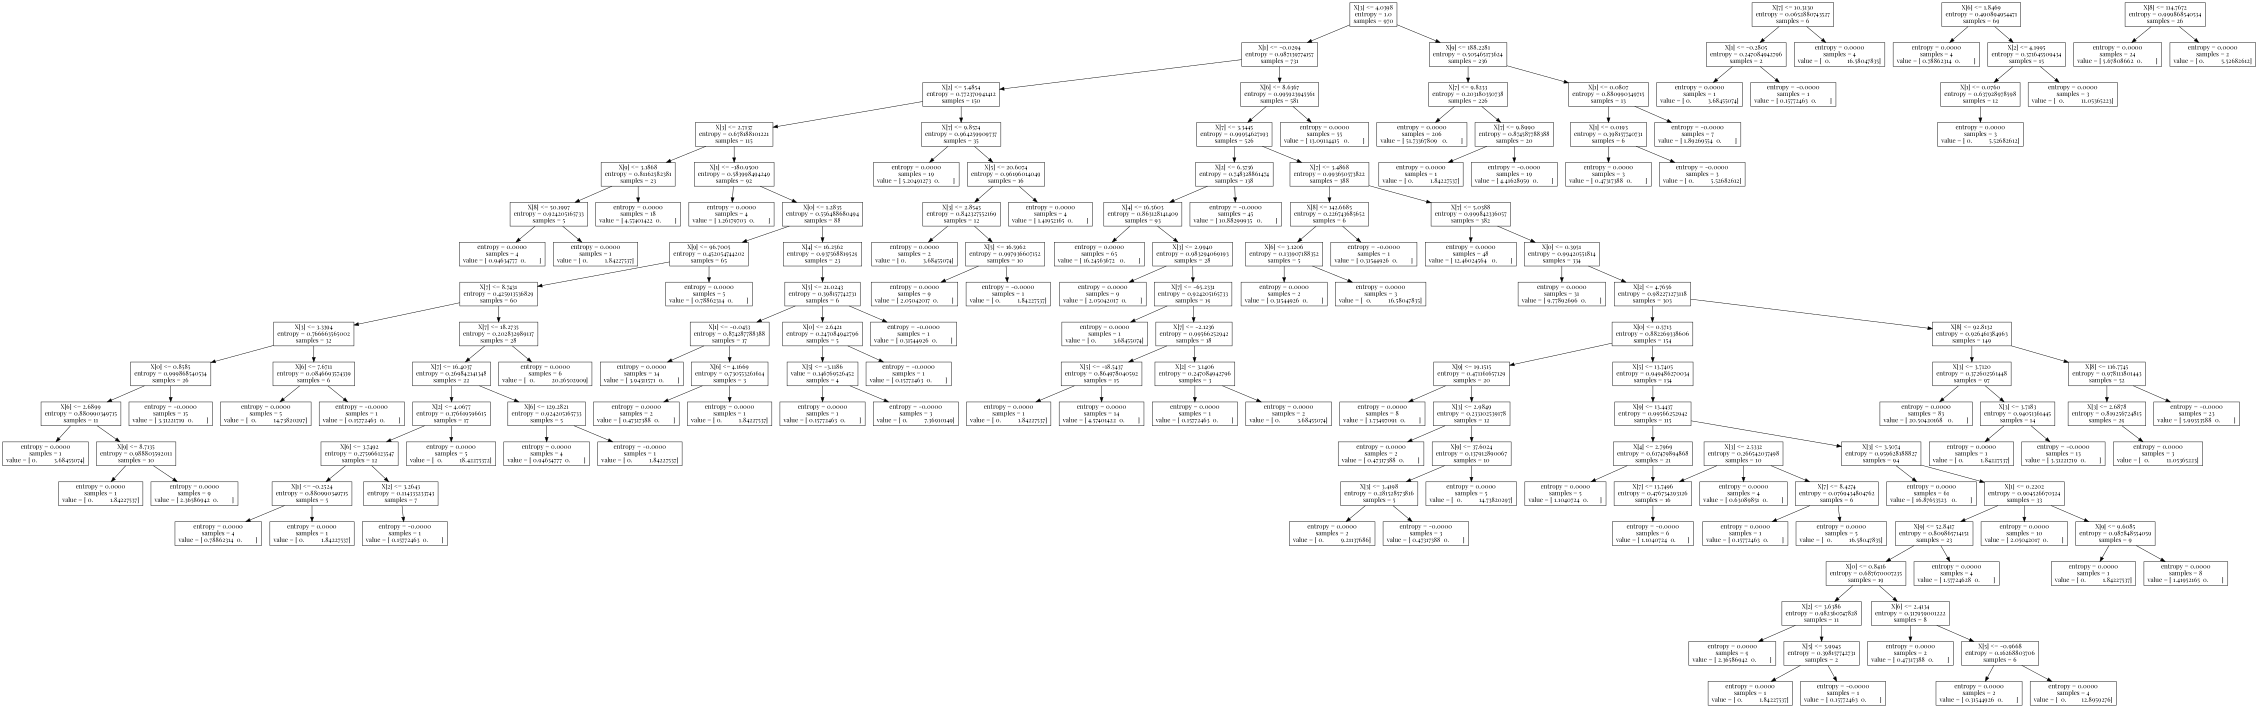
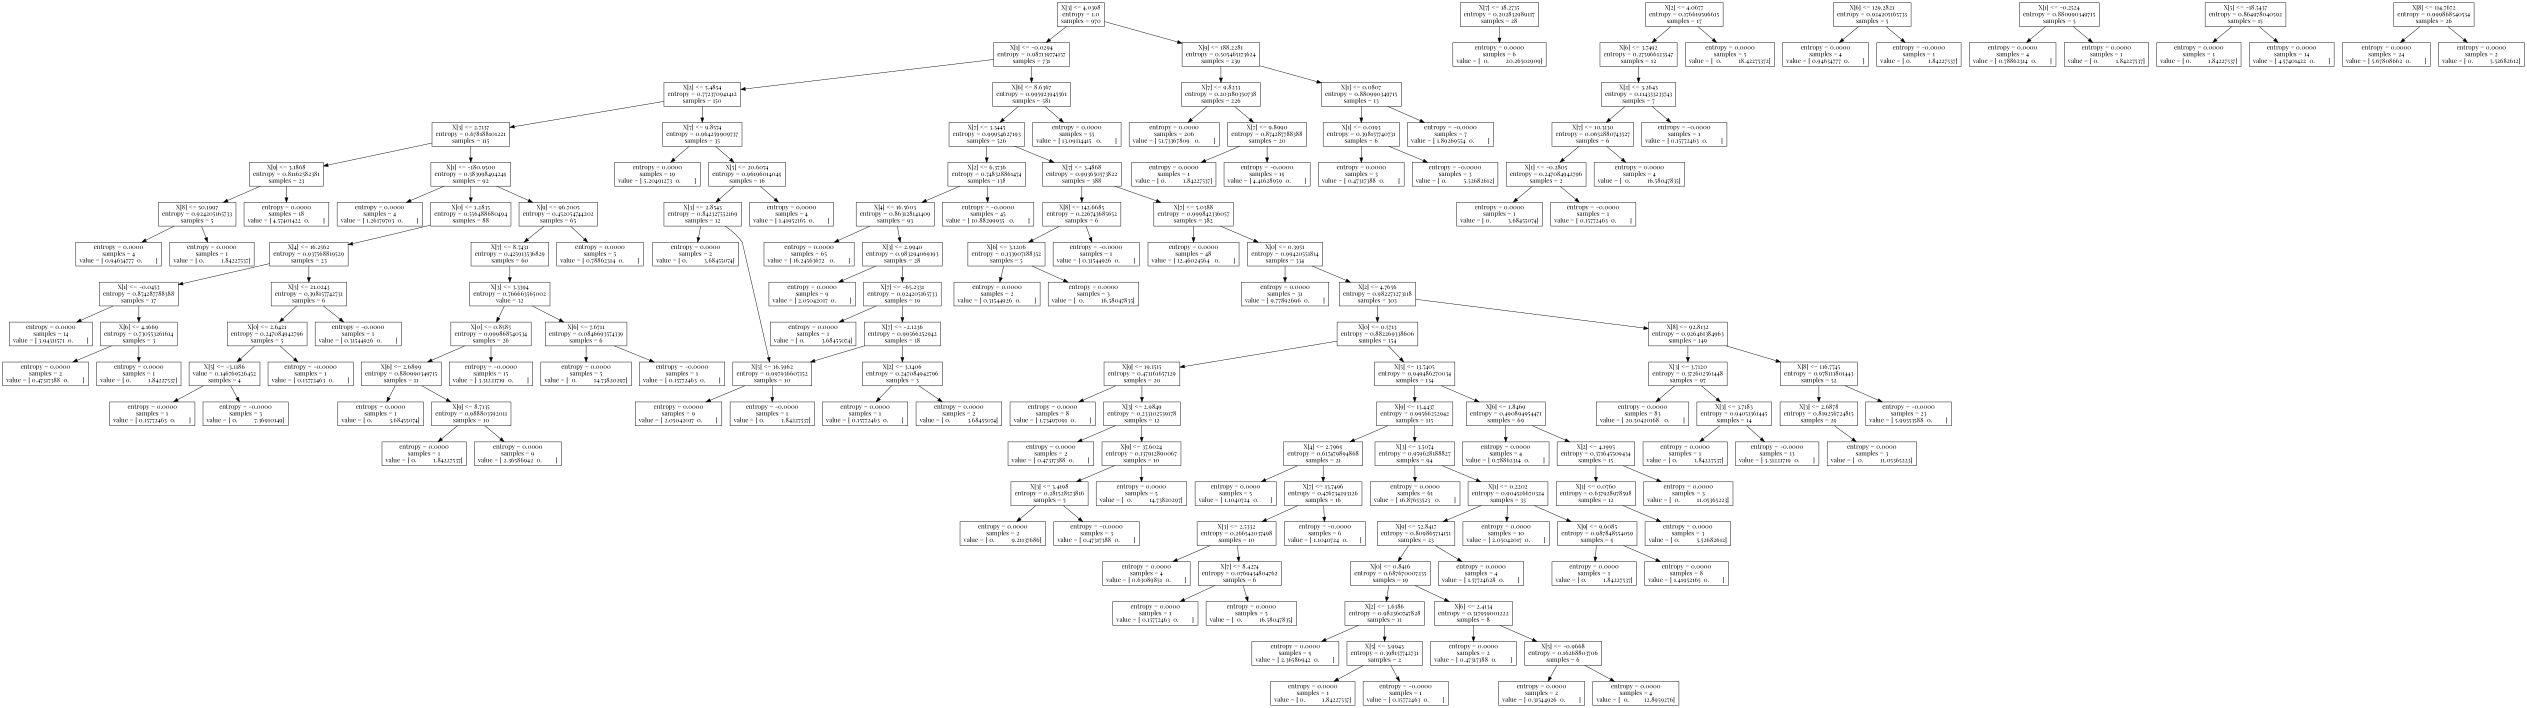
(1468, 55) -> (1221, 55)
none -> (1617, 113)
(1514, 134) -> (1267, 134)
(768, 233) -> (512, 193)
(499, 312) -> none
(778, 313) -> (226, 274)
(314, 334) -> (510, 294)
(1150, 353) -> (840, 353)
(452, 374) -> none
none -> (1458, 393)
(338, 472) -> none
(1700, 473) -> (1282, 513)
